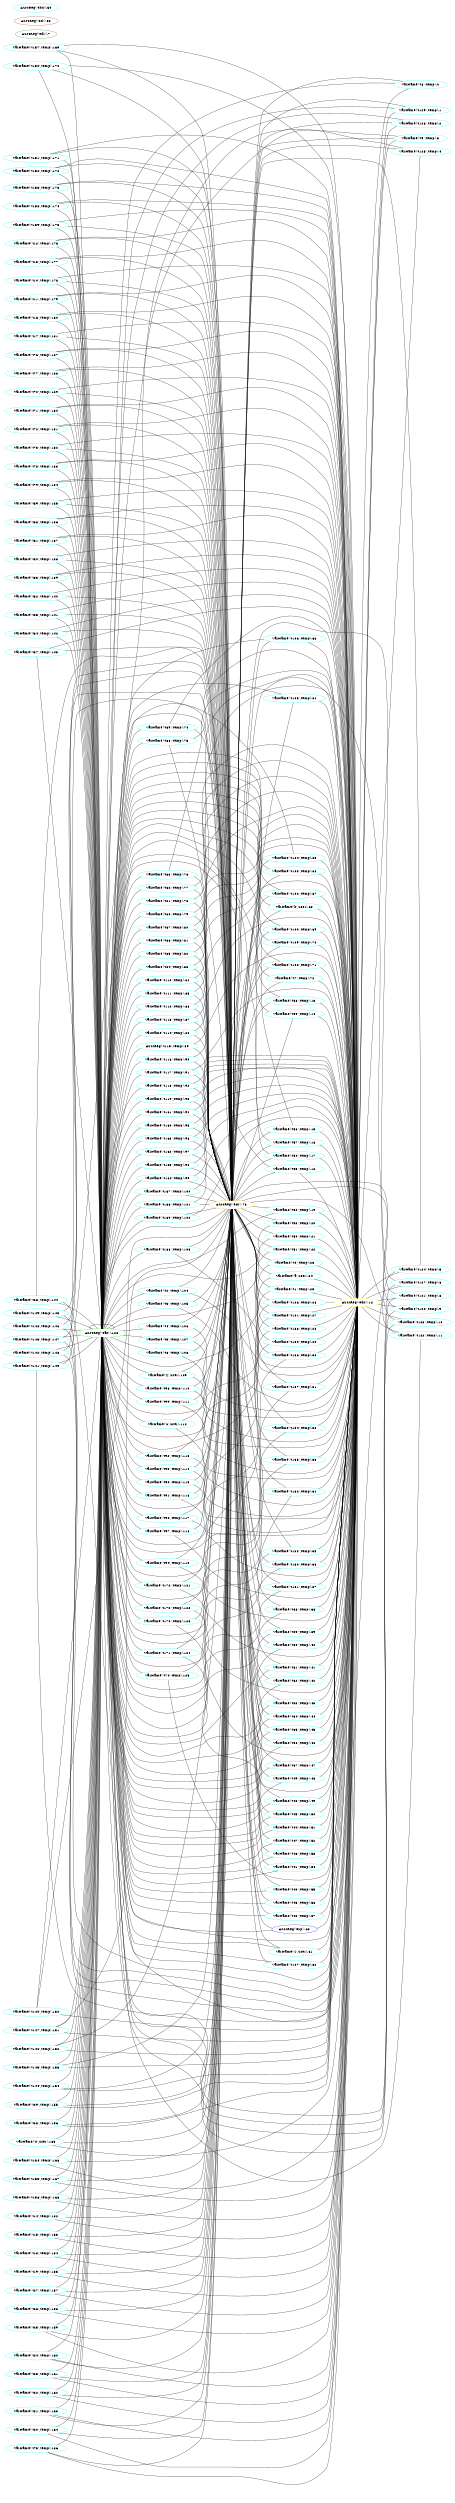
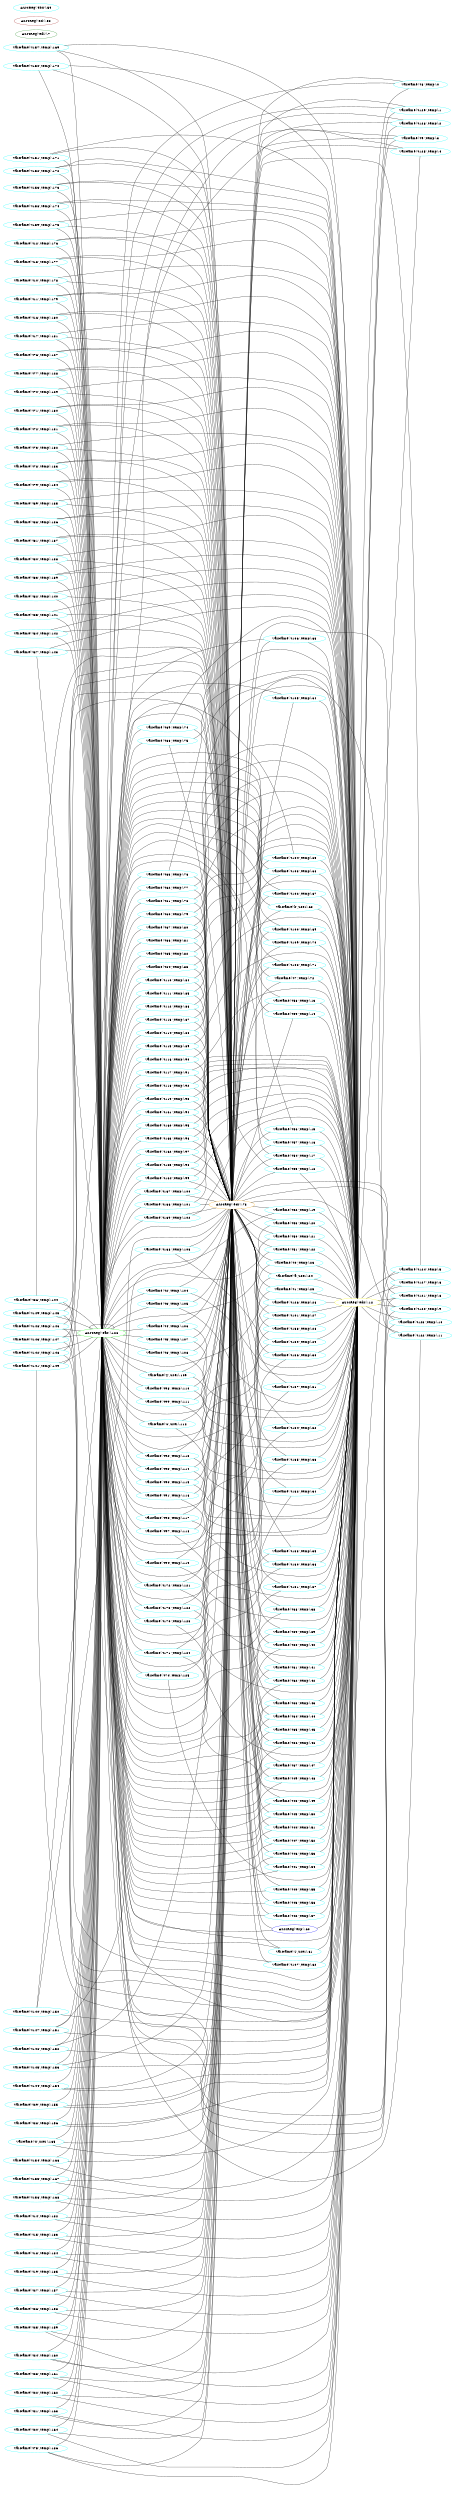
(168, 1046) -> (168, 1046)
(353, 1432) -> none
